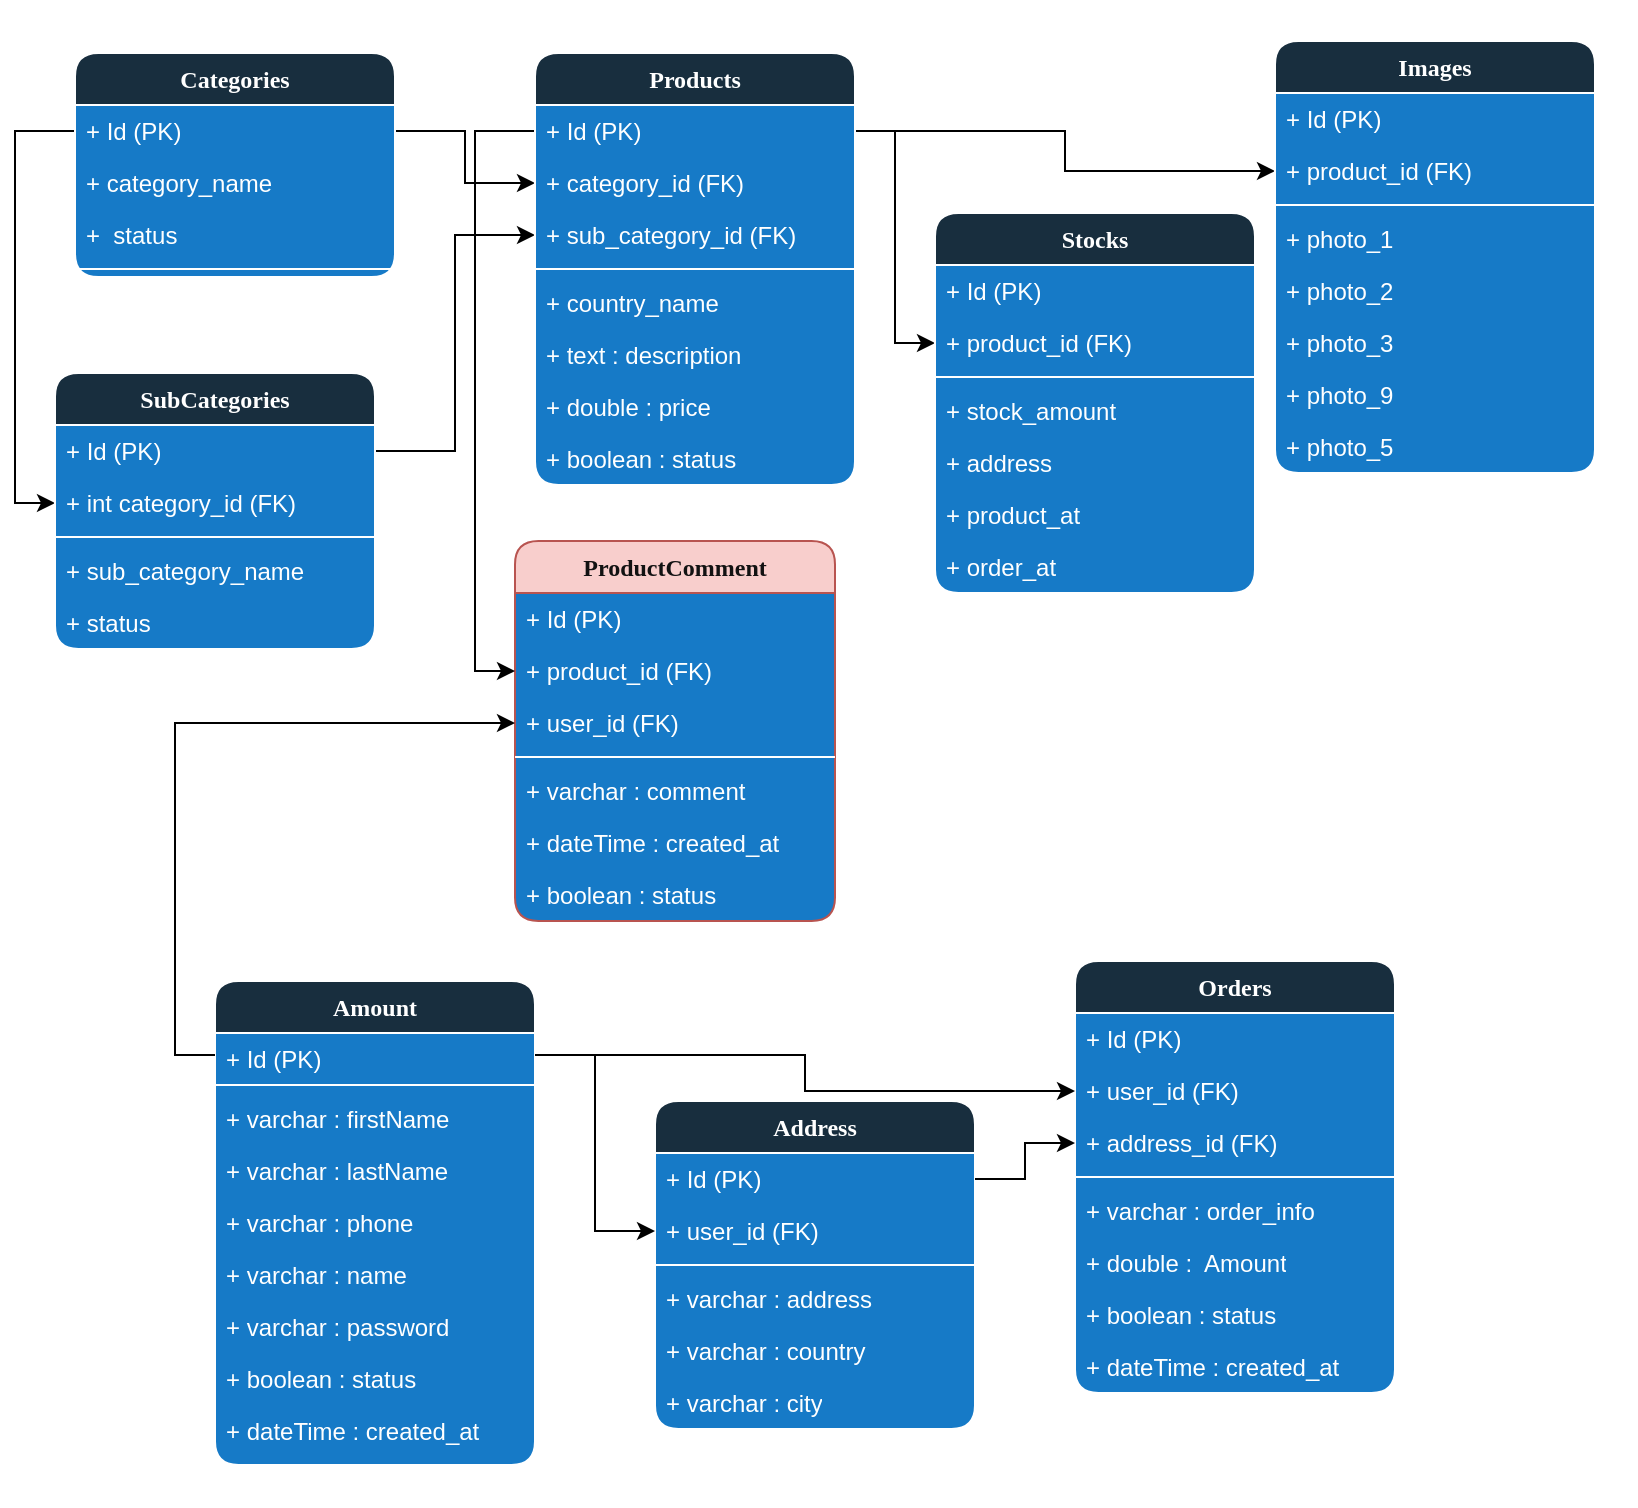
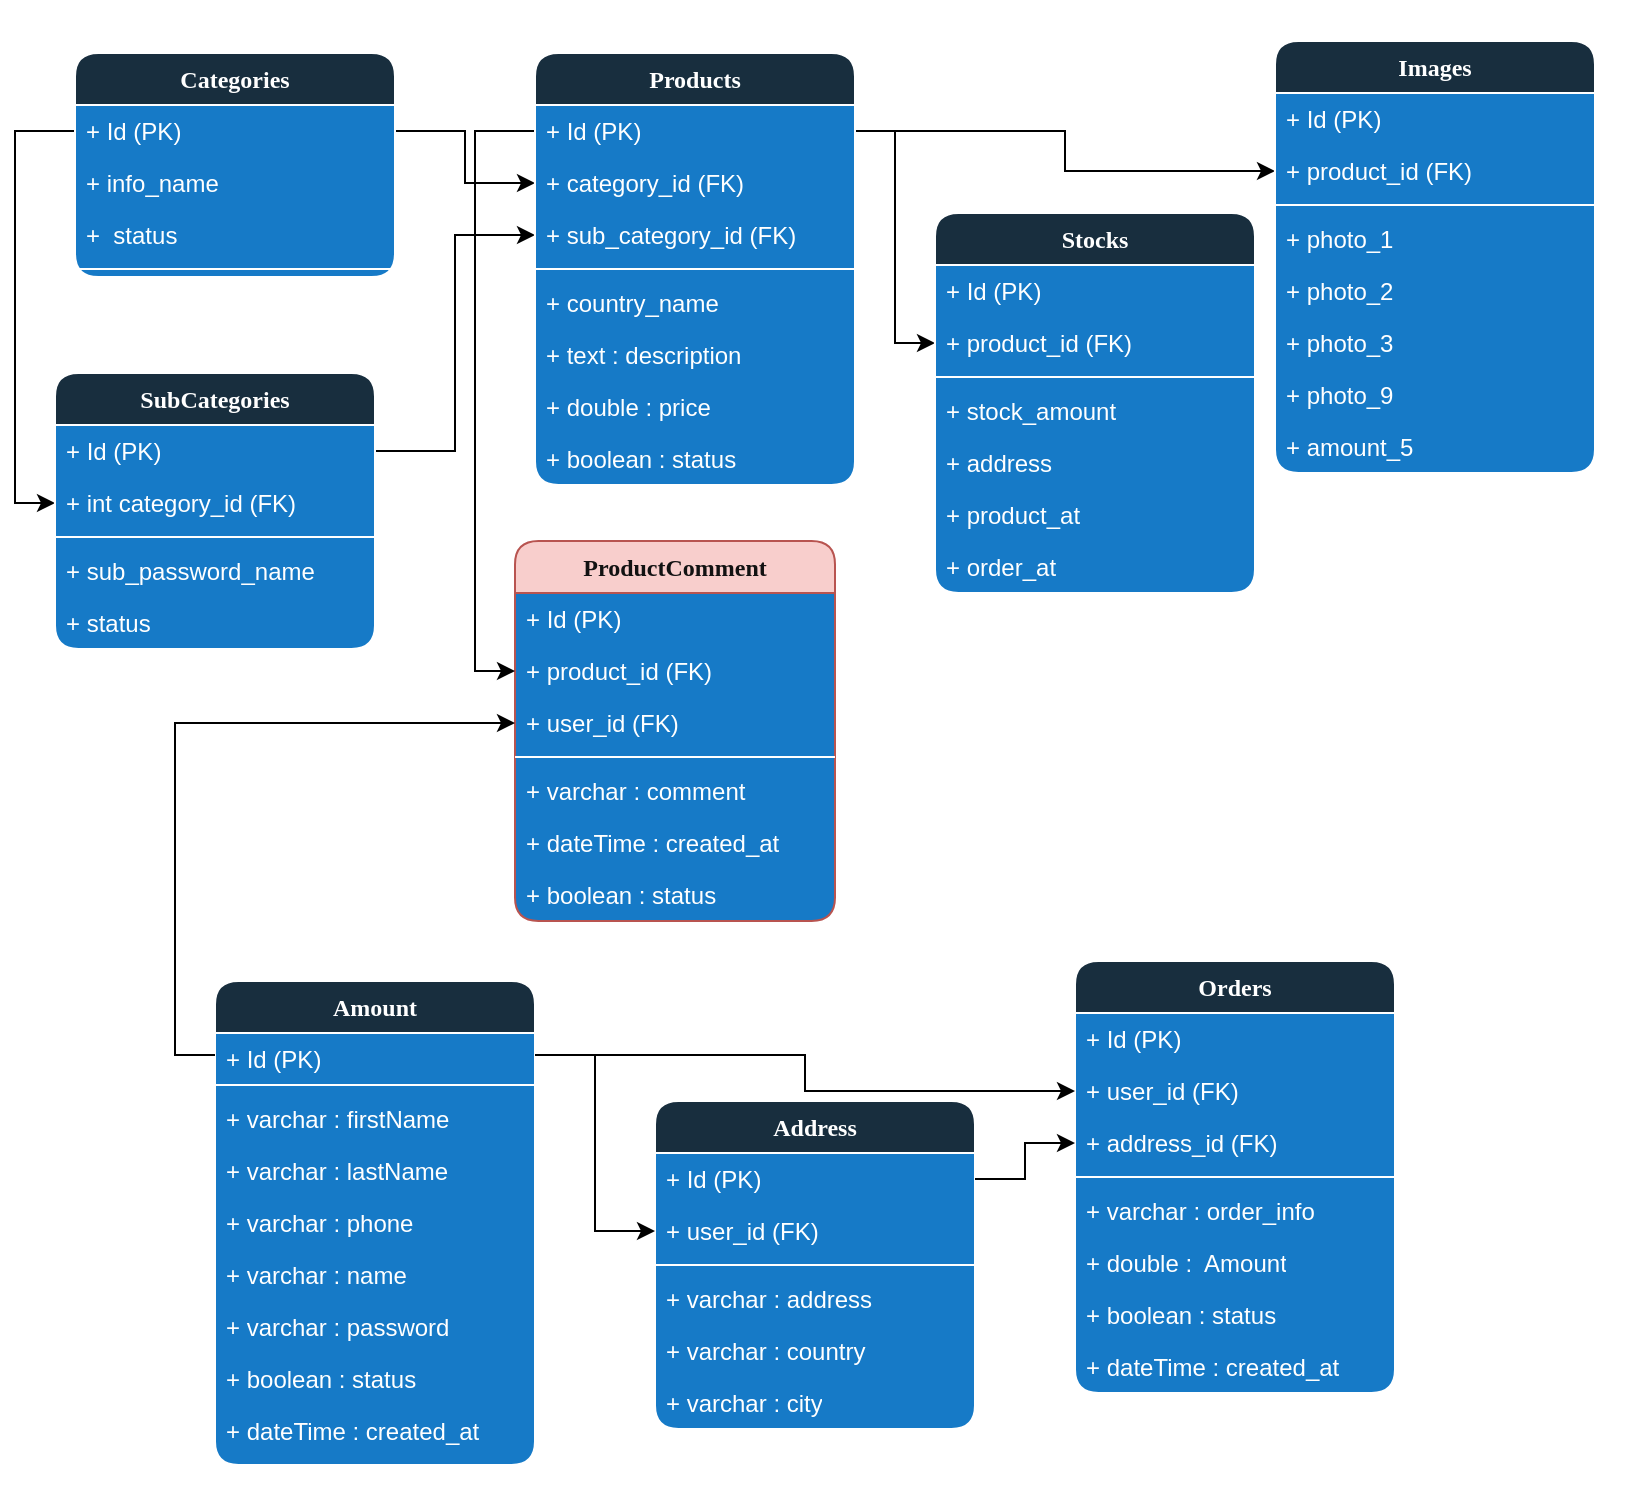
(185, 185) -> (155, 185)
(1344, 449) -> (1351, 449)
(192, 573) -> (192, 573)
